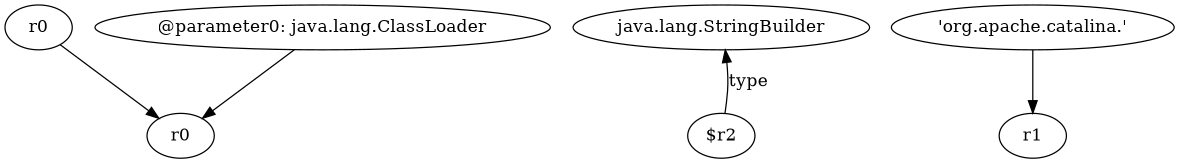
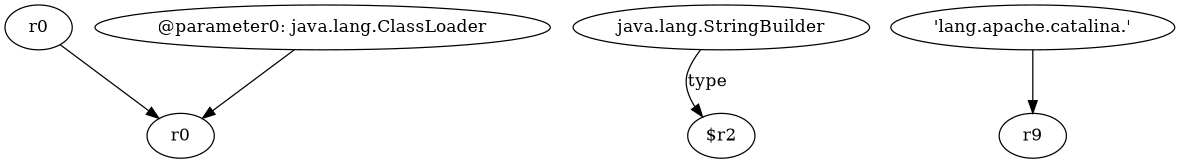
(1033, 27) -> (1033, 27)
(728, 88) -> (687, 77)
(1033, 136) -> (1033, 136)
